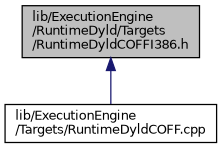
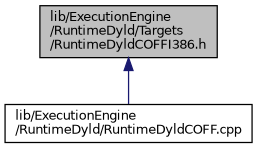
(111, 124) -> (129, 124)
